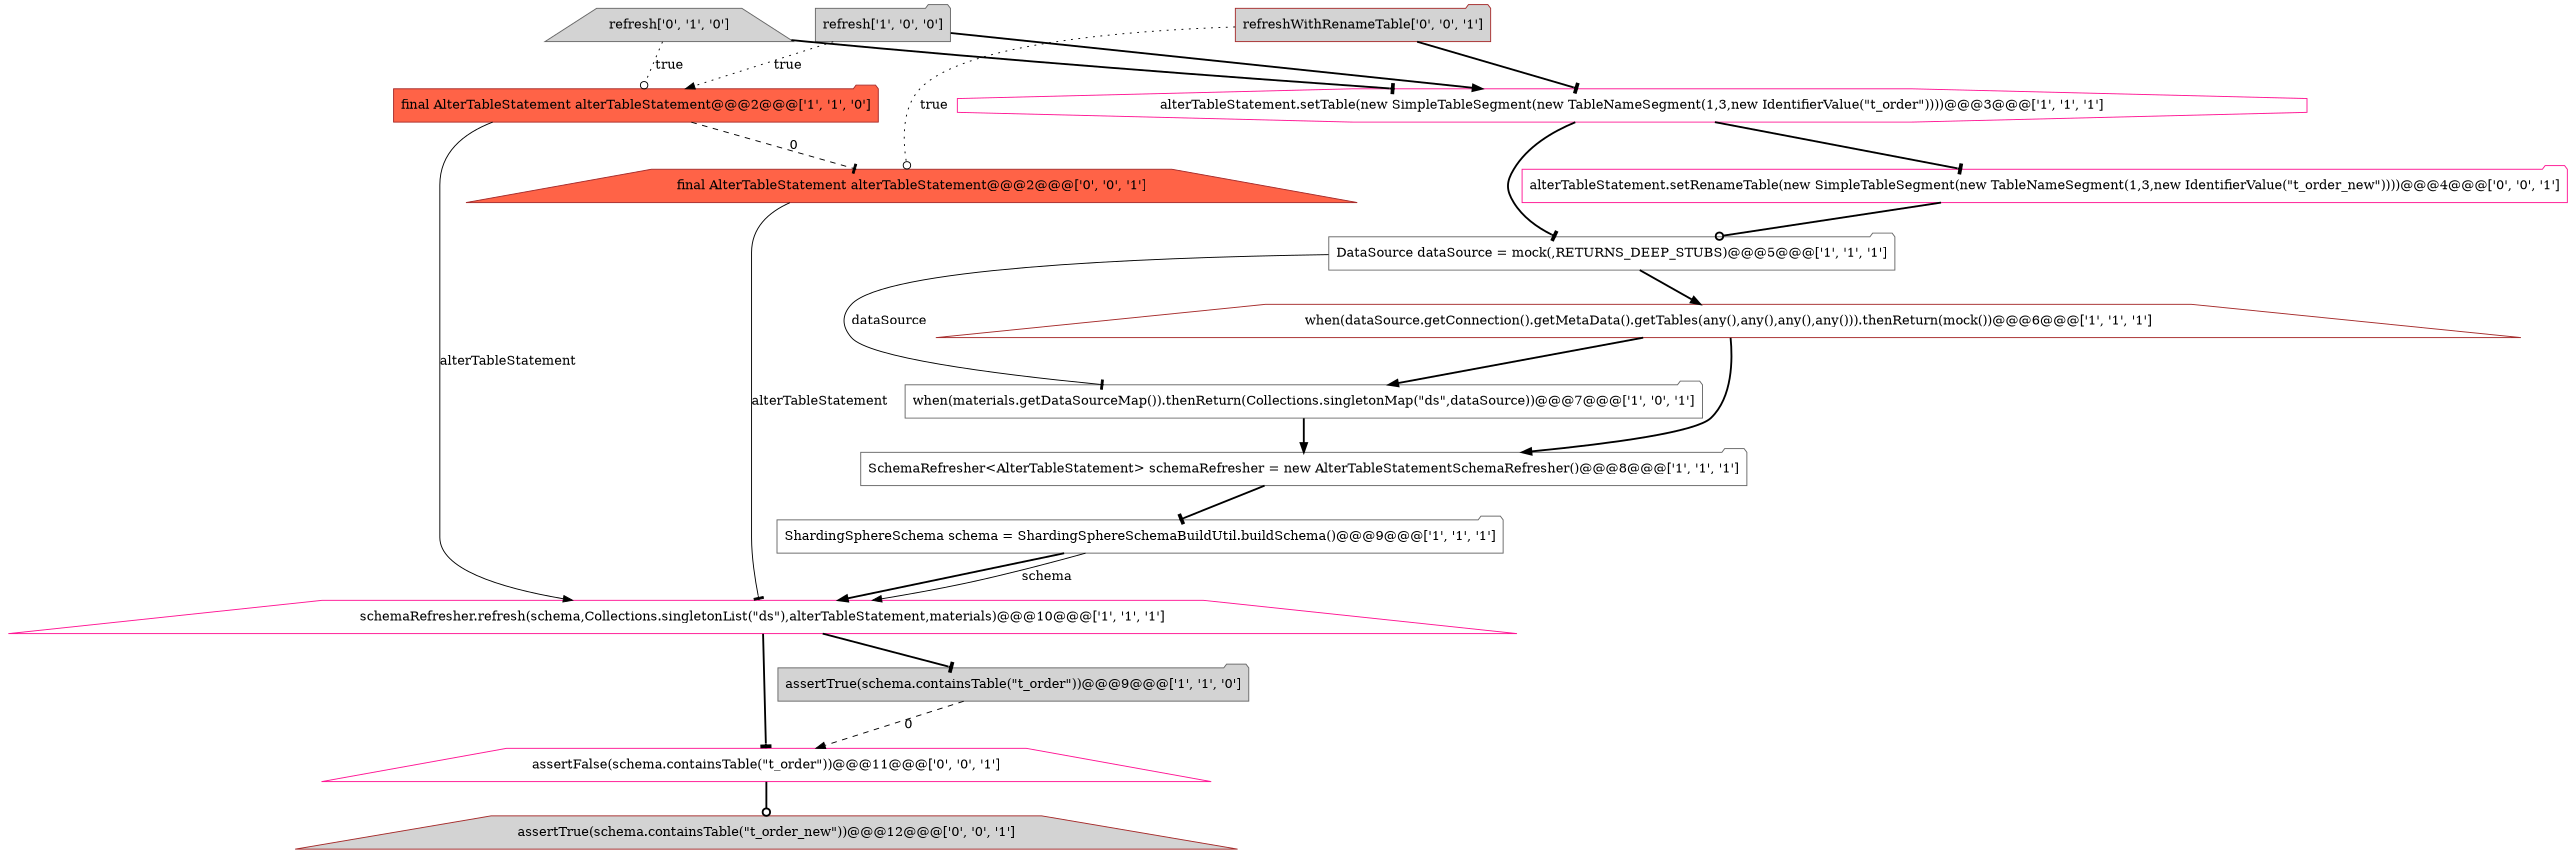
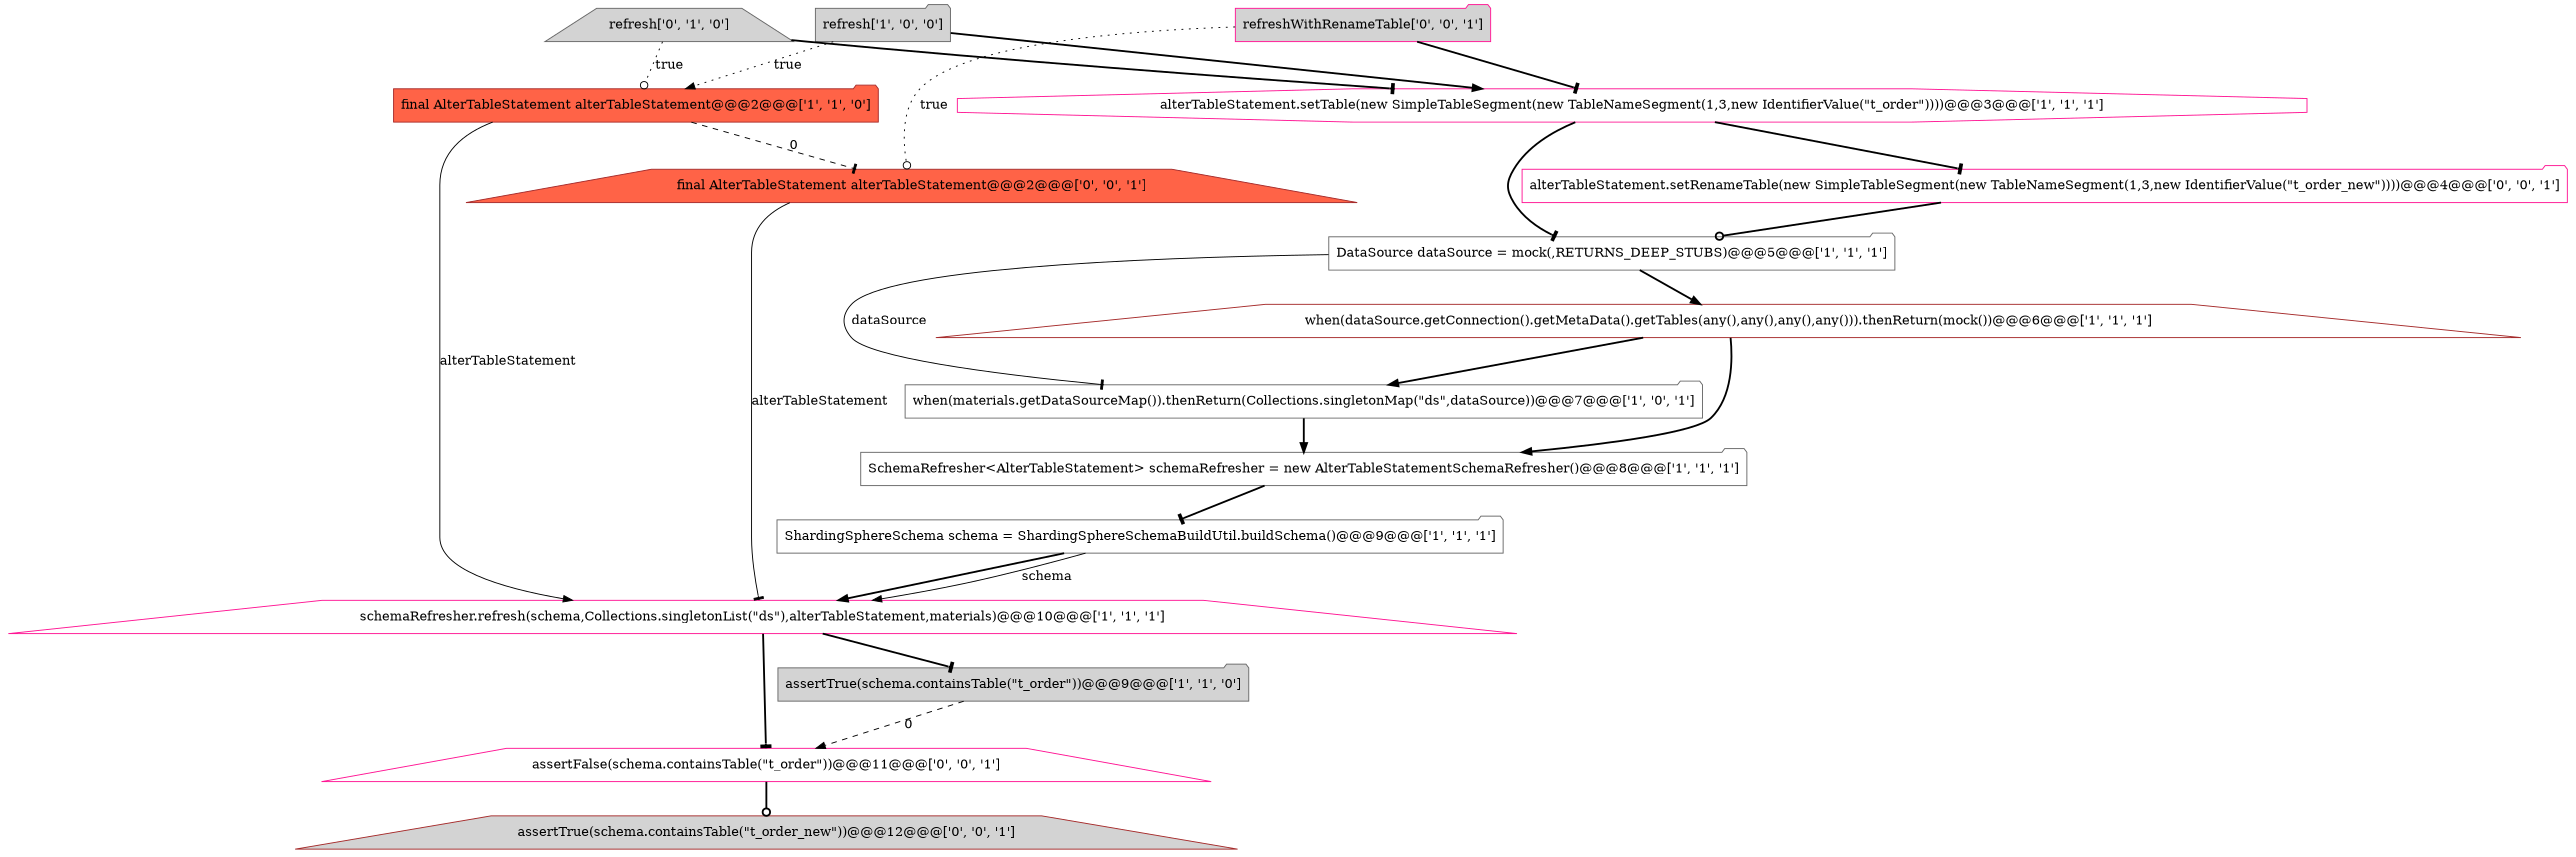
(1363, 25) -> (1363, 25)
